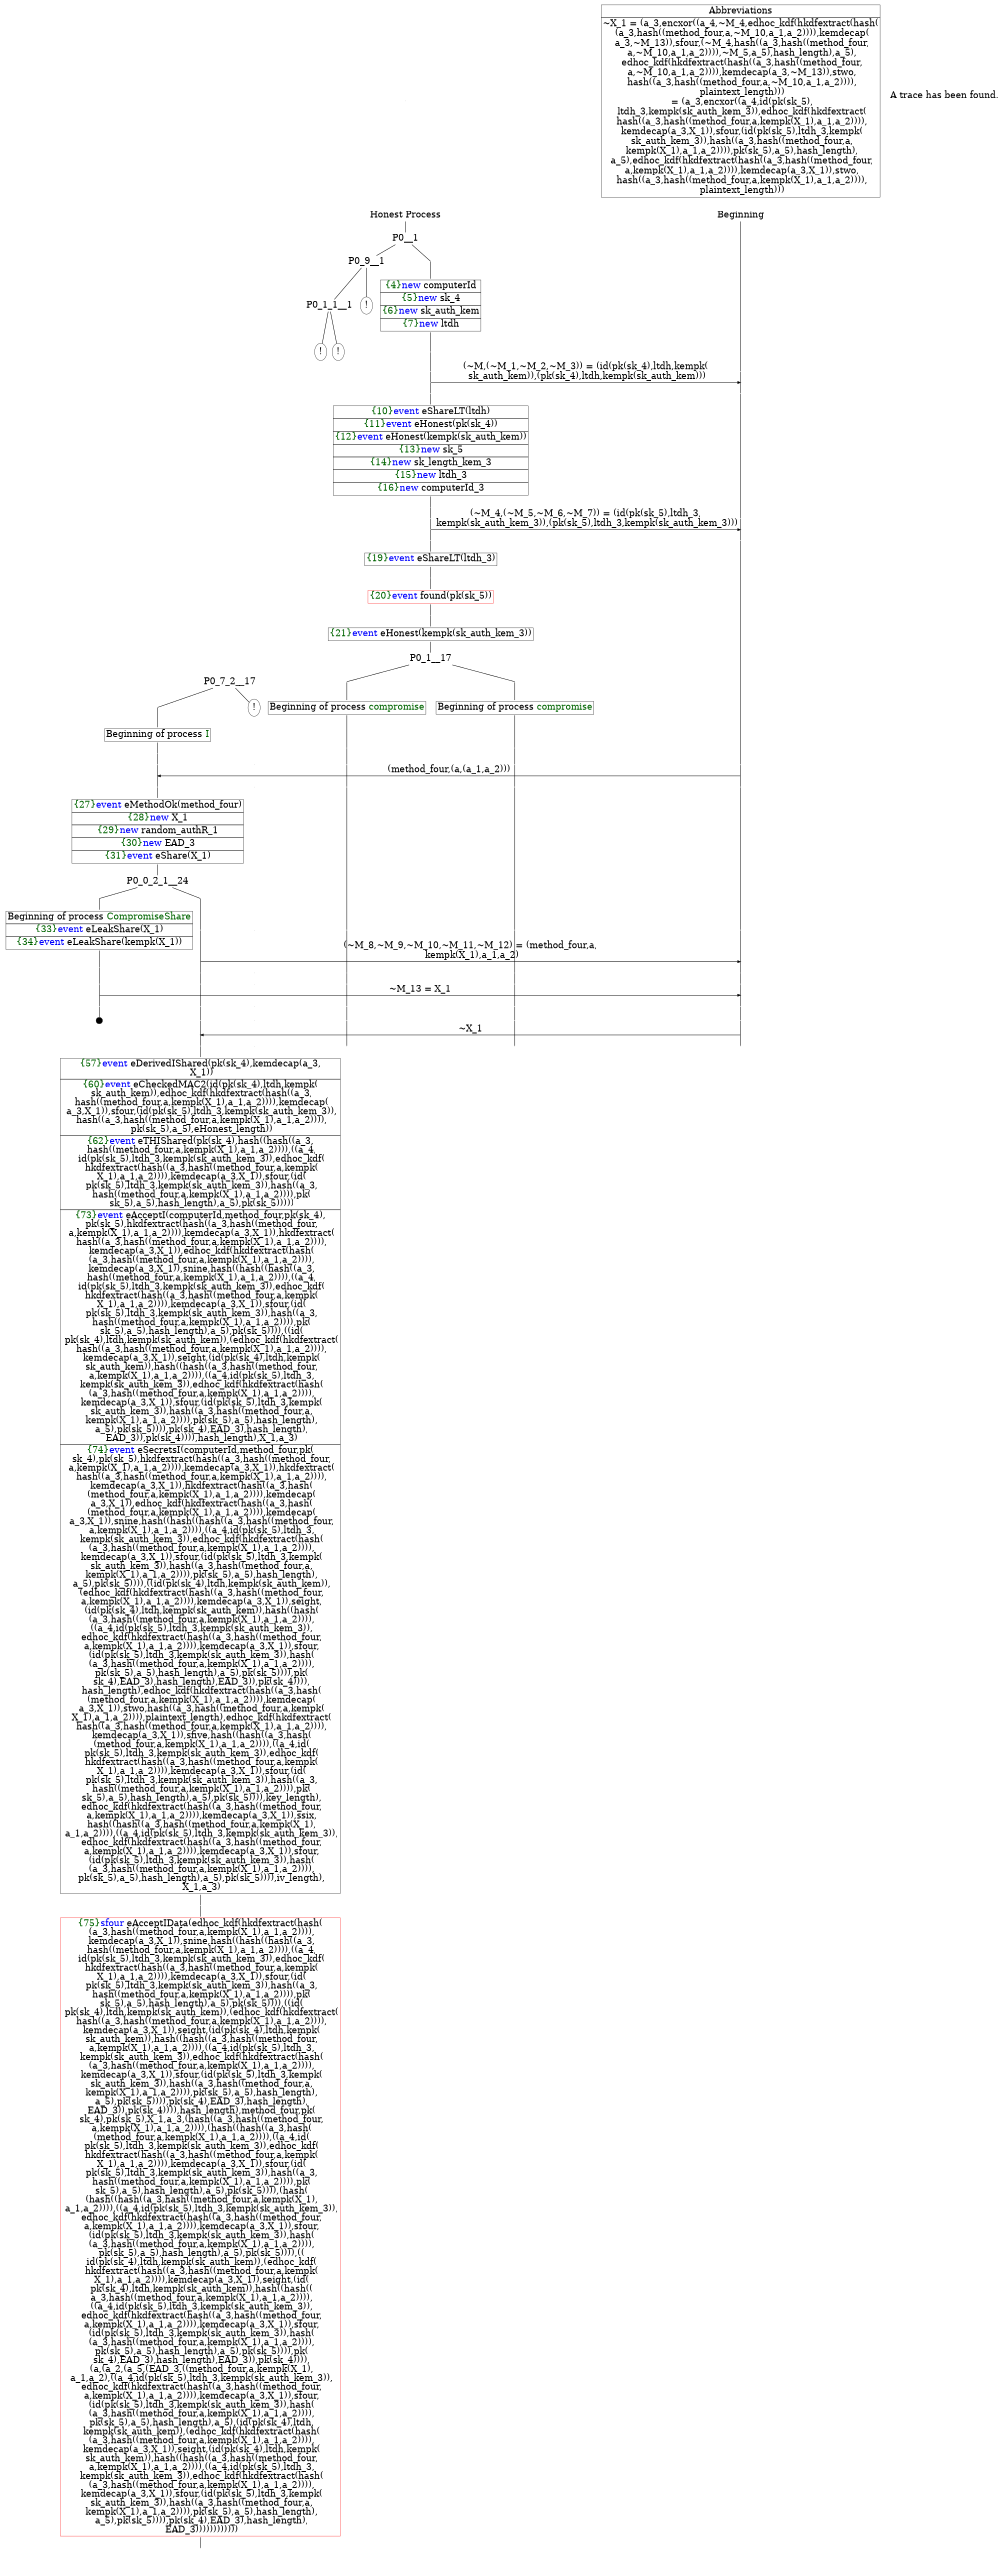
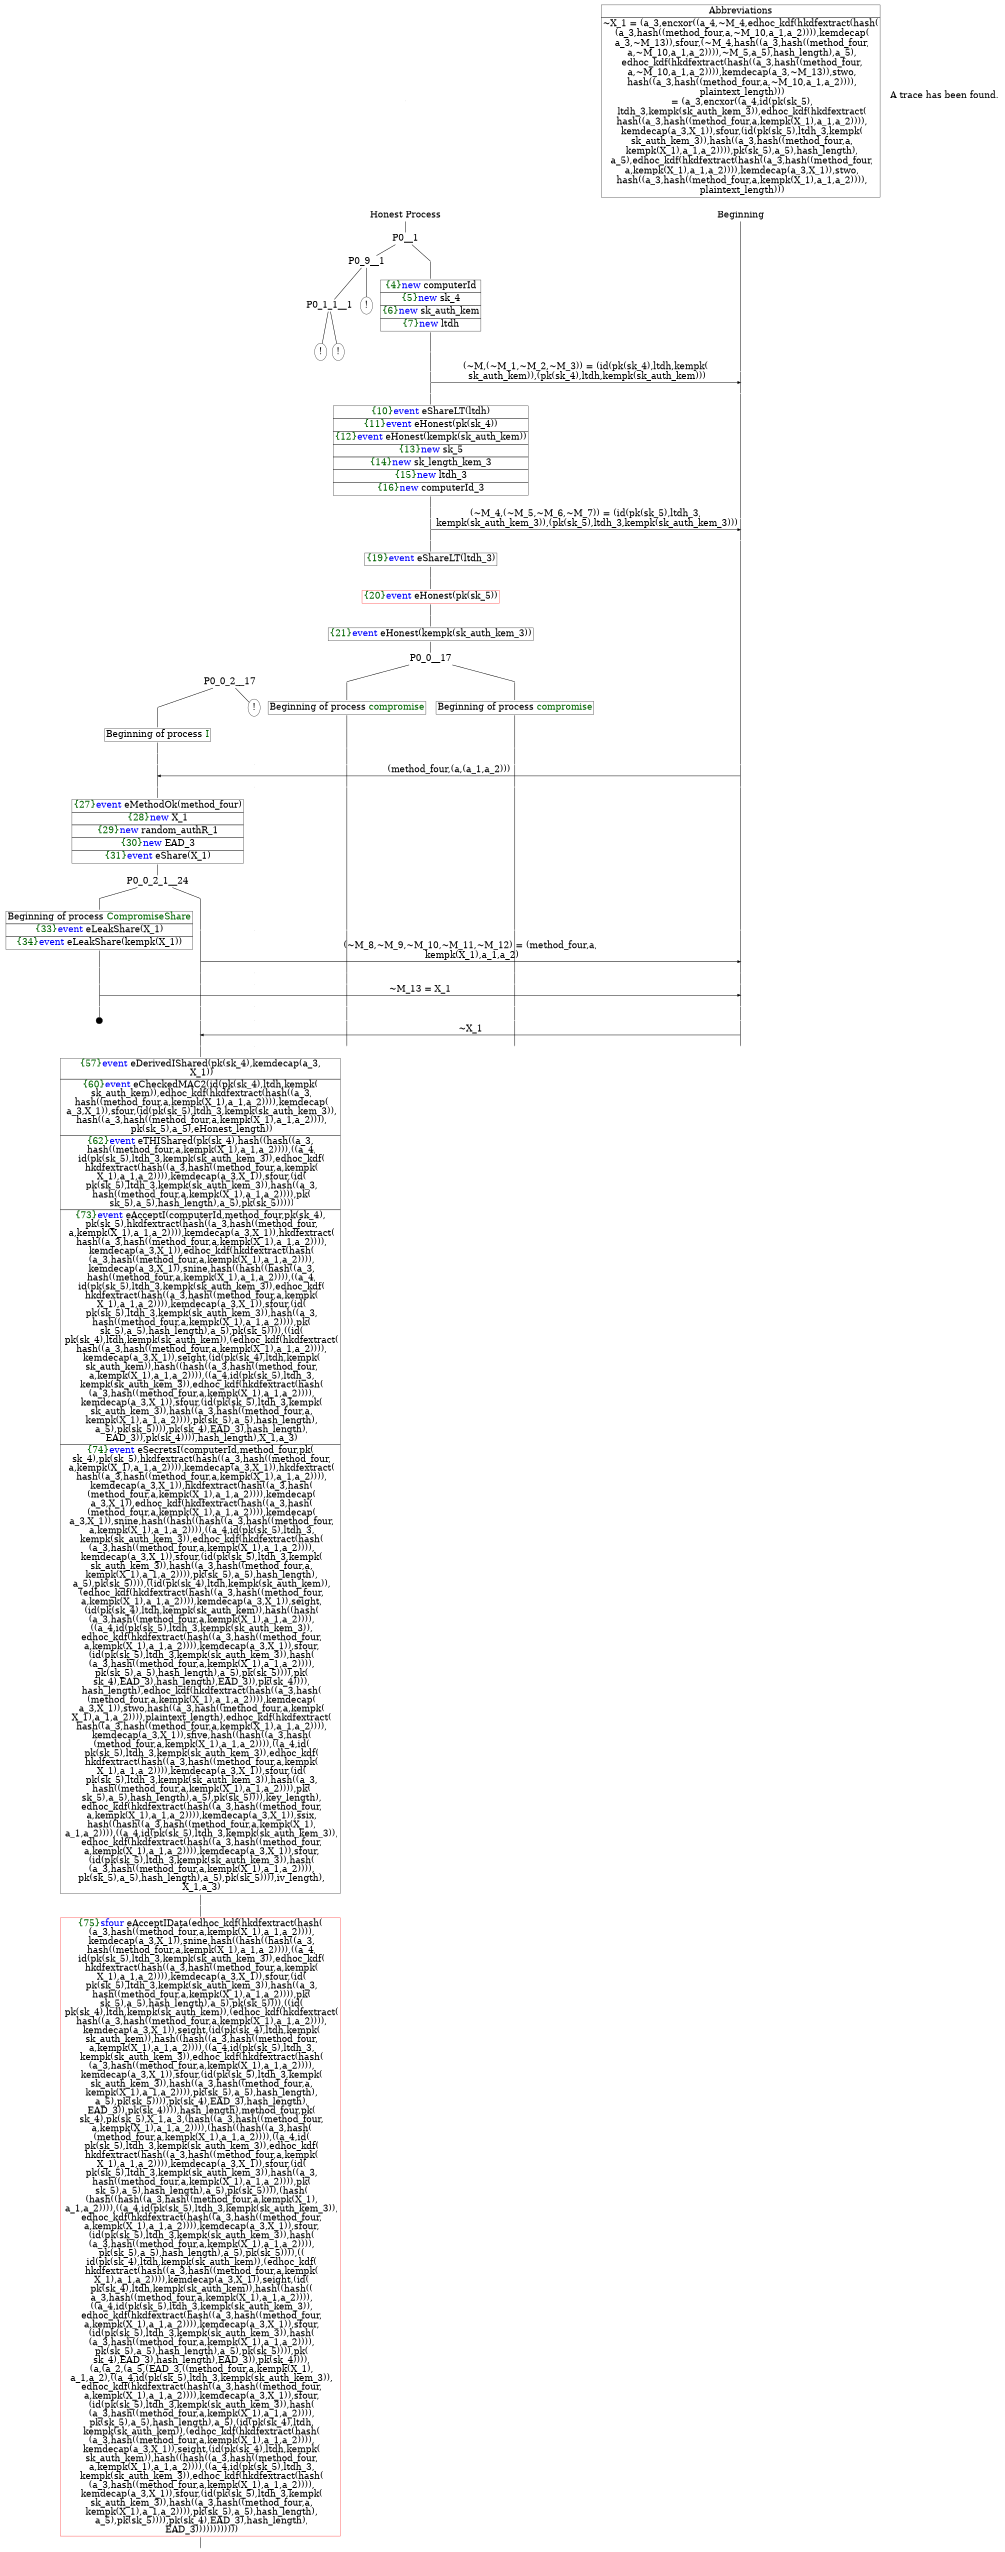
(455, 596) -> (455, 596)
(431, 659) -> (431, 659)
(230, 682) -> (230, 682)
